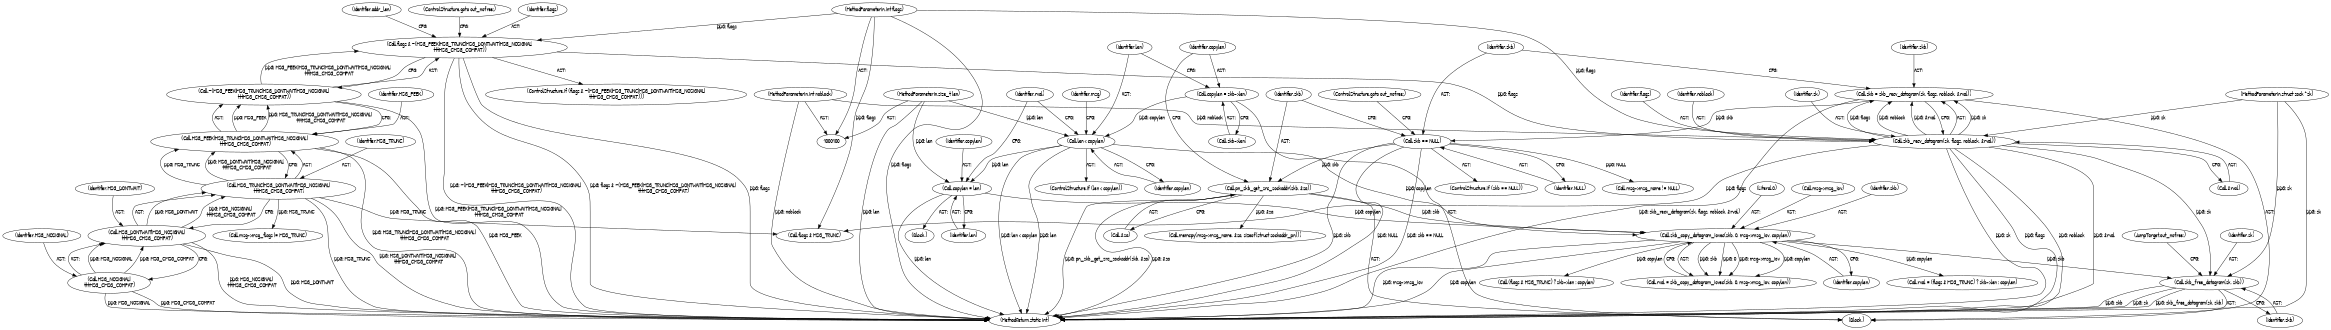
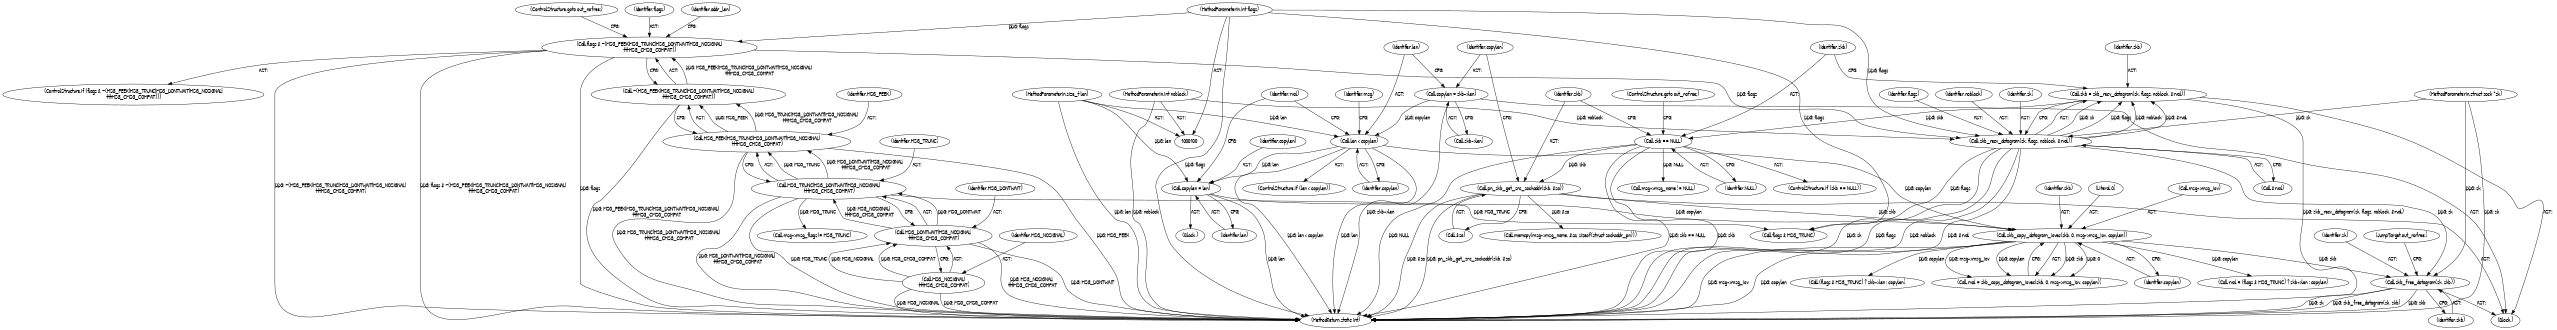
none -> (1417, 201)
